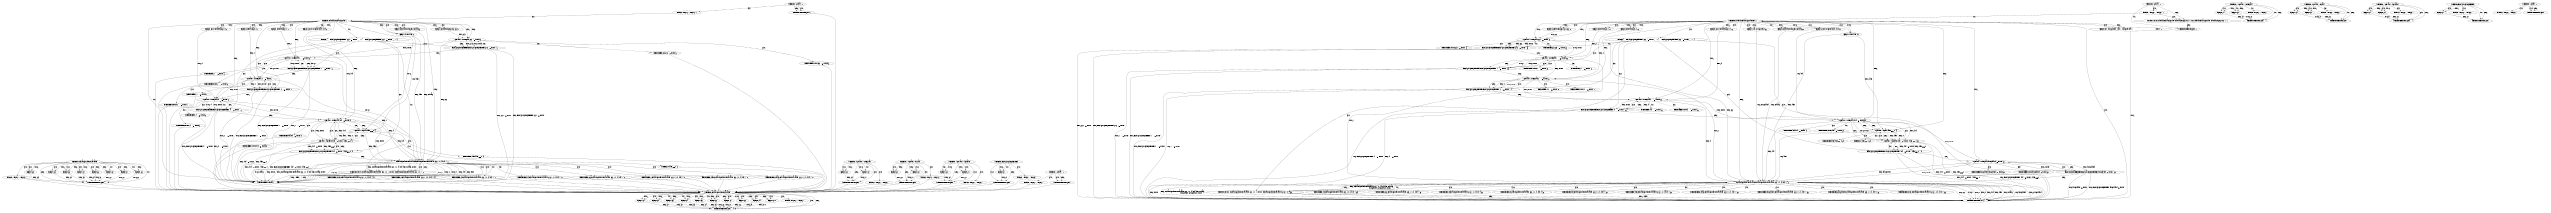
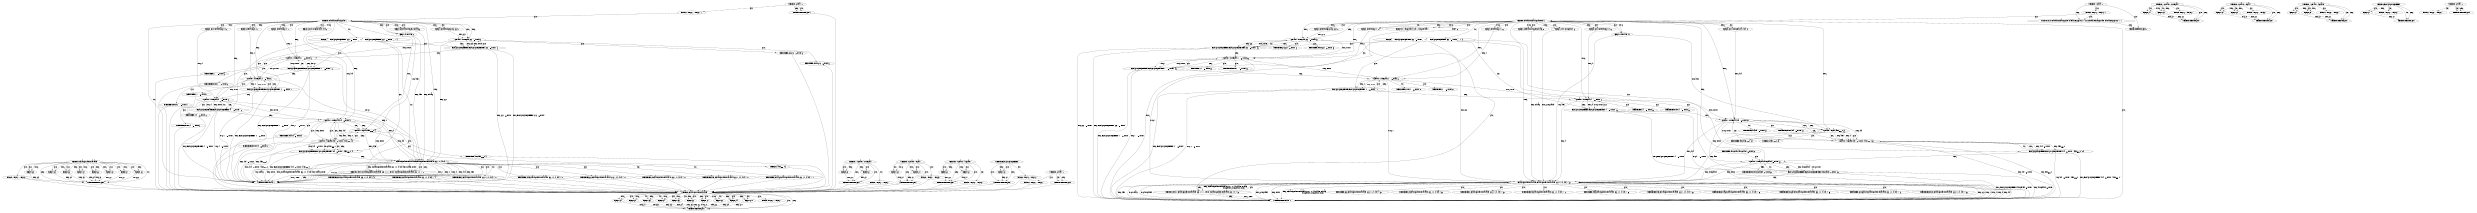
(1988, 167) -> (1751, 157)
